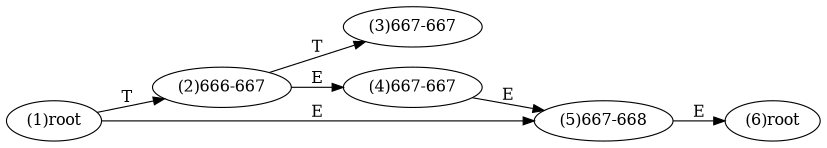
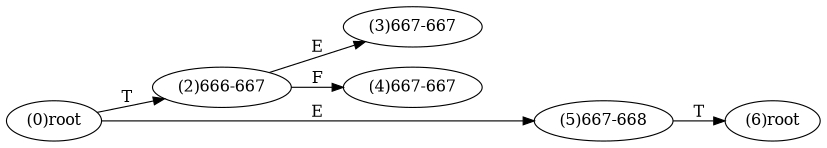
(317, 48) -> (317, 48)
(317, 79) -> (317, 79)
(503, 103) -> none
(699, 113) -> (699, 113)
(54, 121) -> (54, 121)
